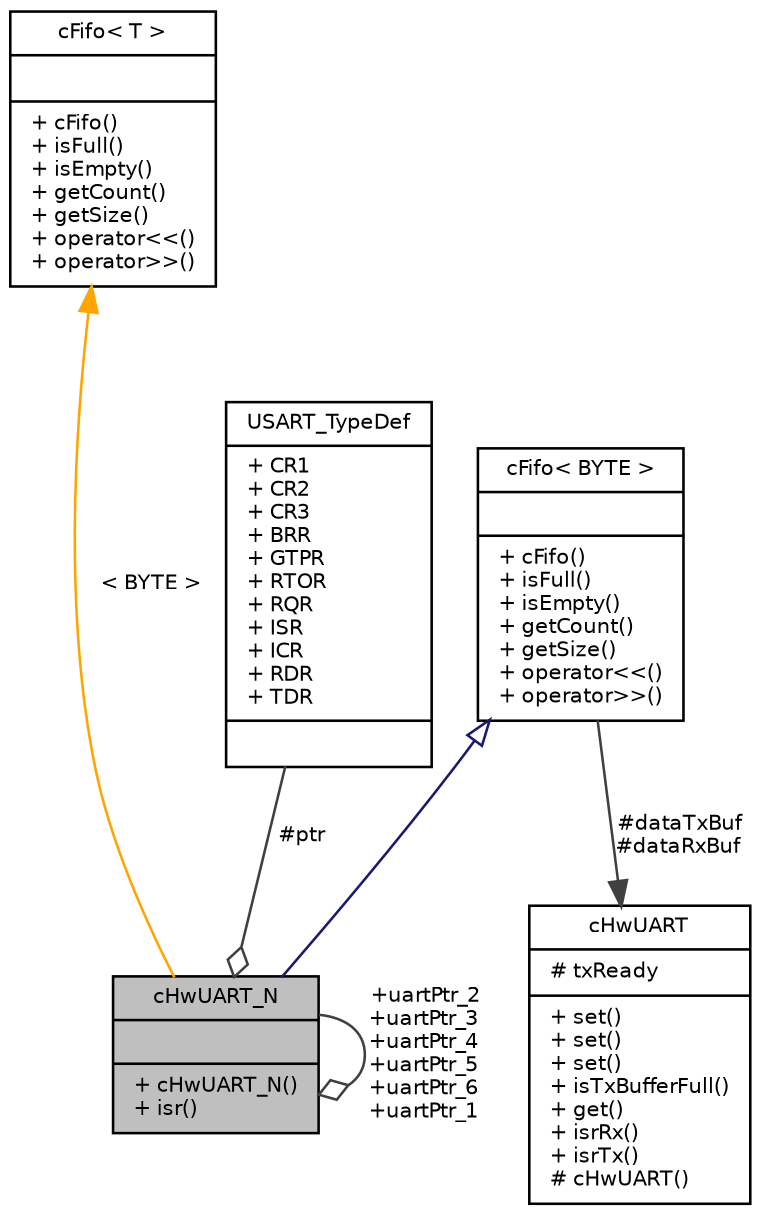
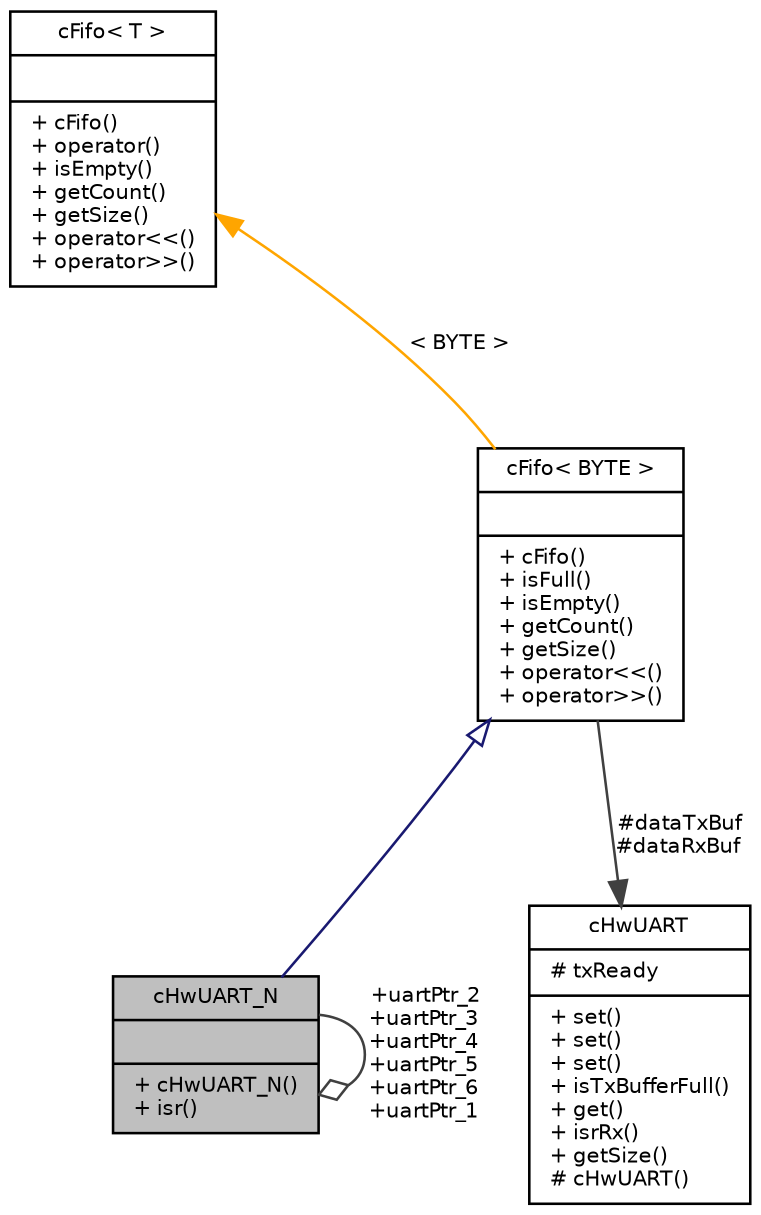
(78, 146) -> (96, 146)
(329, 585) -> none
(79, 653) -> (375, 330)
(595, 1156) -> (609, 1156)
